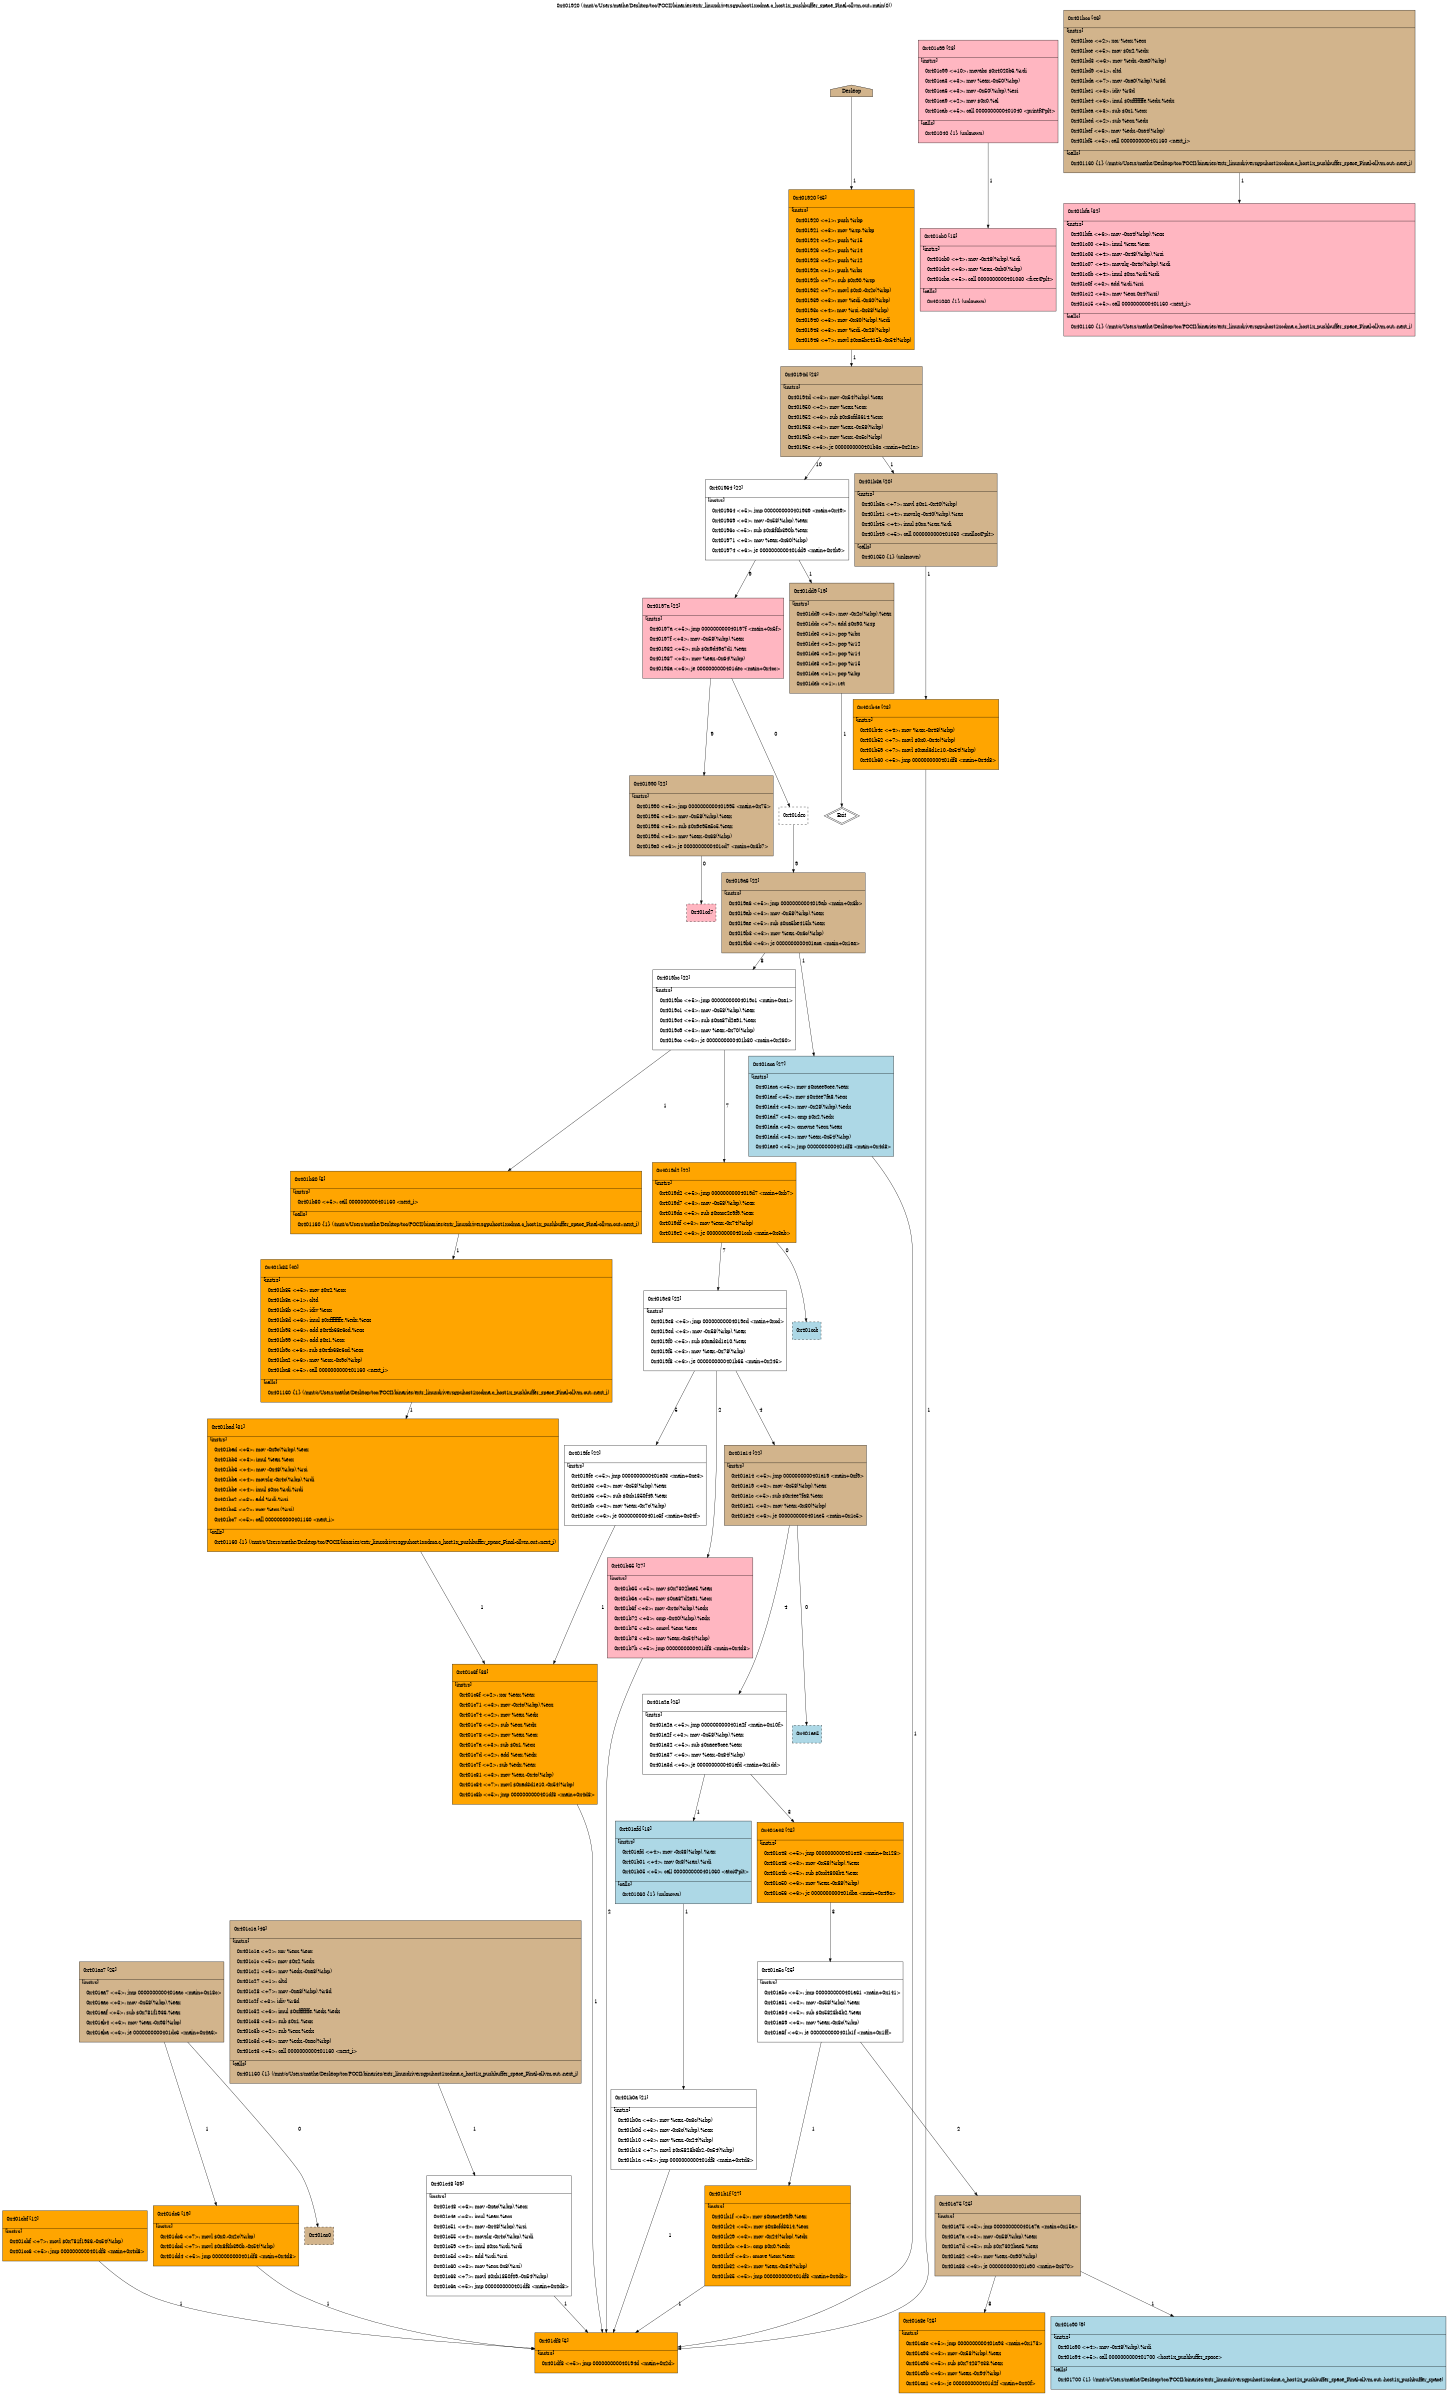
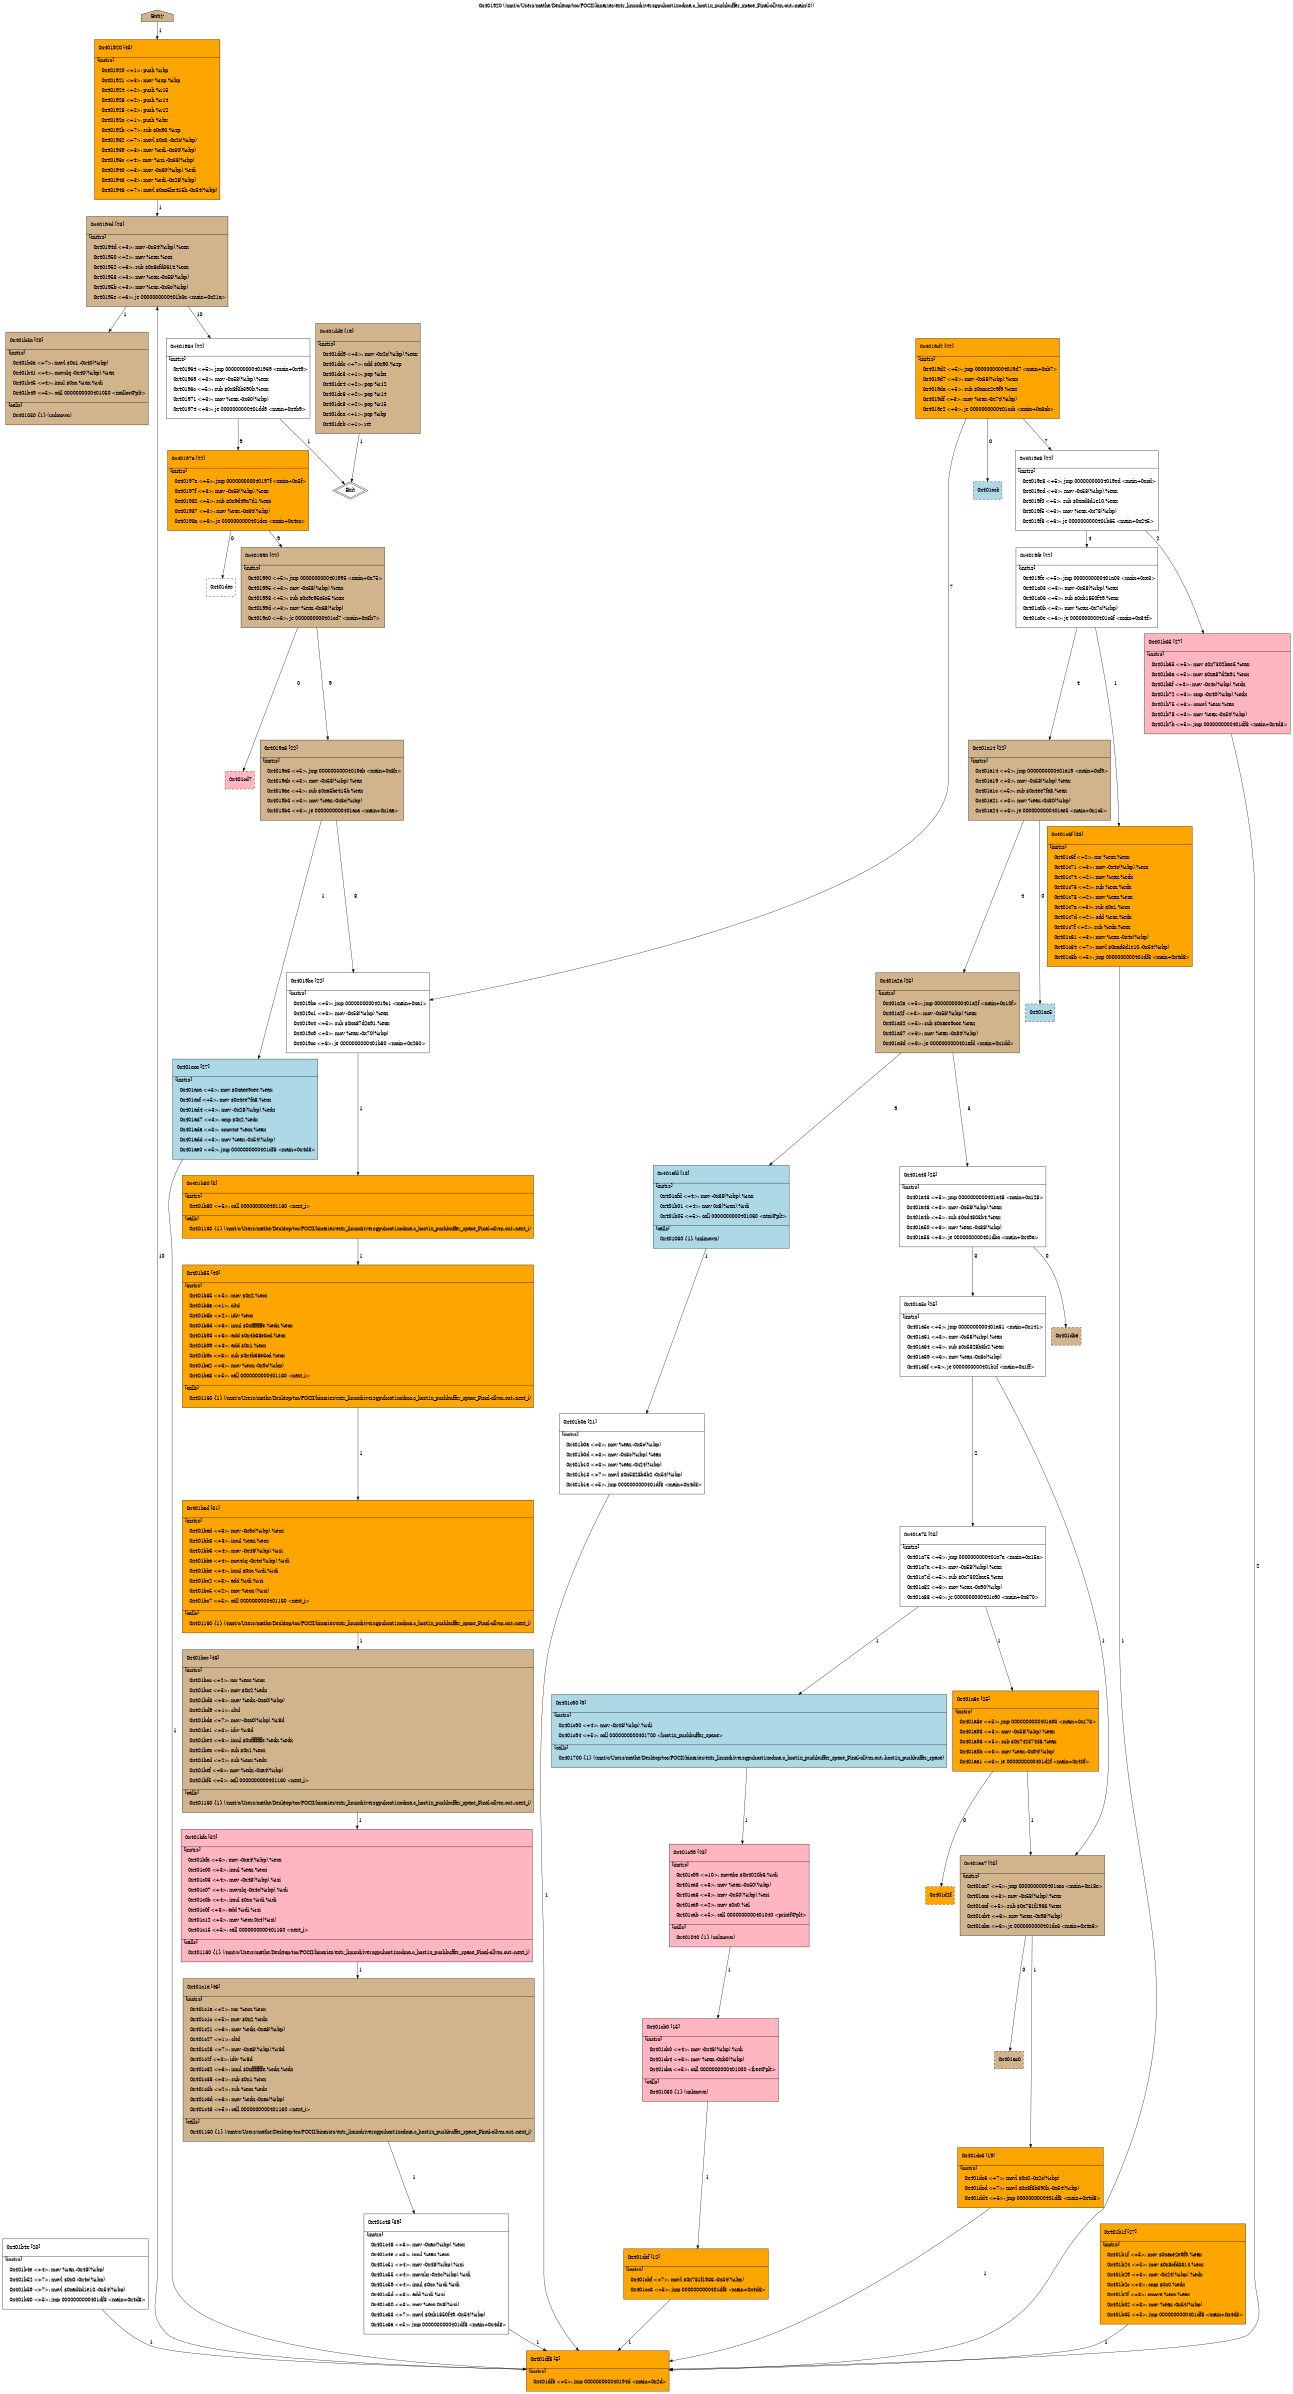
(851, 92) -> (157, 16)
(804, 570) -> (311, 450)
(926, 631) -> none
(713, 638) -> (238, 490)
(926, 735) -> (75, 2274)
(793, 847) -> (322, 682)
(724, 1105) -> (882, 861)
none -> (1066, 1336)
(754, 1406) -> (1064, 682)
(675, 1411) -> (1089, 539)
none -> (157, 1505)
(452, 1606) -> (358, 1640)
(715, 1734) -> (948, 1013)
none -> (745, 1804)
none -> (1029, 1812)
(697, 1813) -> (895, 1109)
(830, 1862) -> (973, 1207)
none -> (940, 1896)
none -> (358, 1969)
(805, 2112) -> (1093, 1609)
none -> (703, 2174)
(1008, 2236) -> (973, 1567)
(989, 2304) -> (998, 1641)
